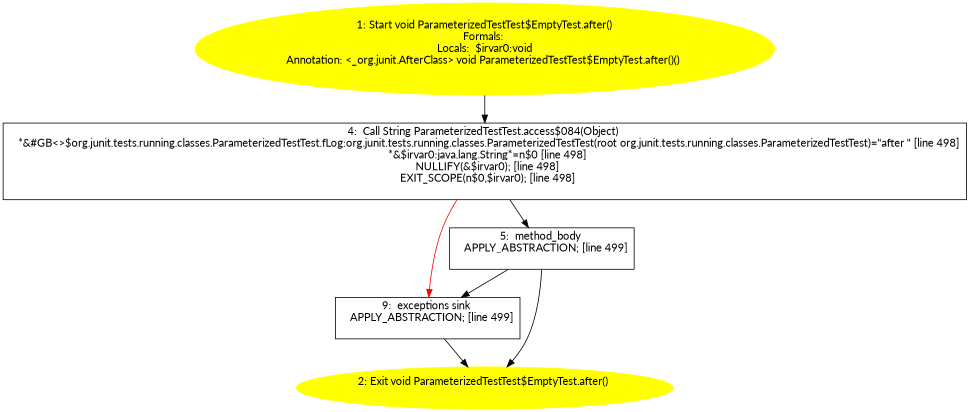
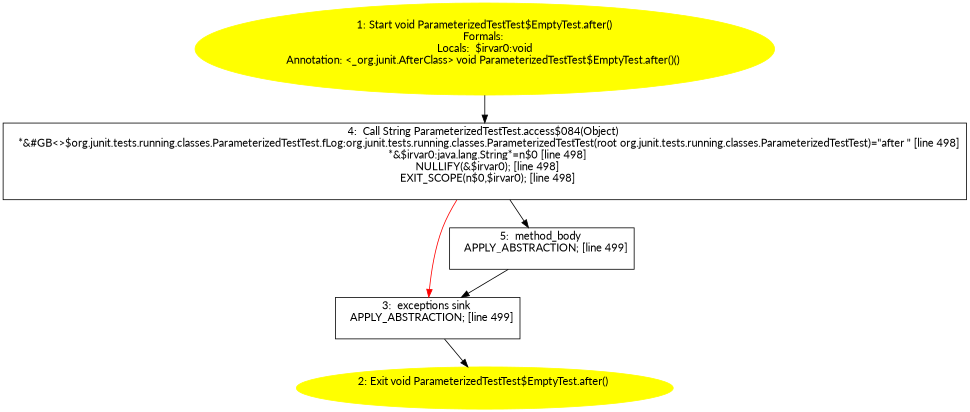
(428, 318) -> (428, 318)
(535, 318) -> none
